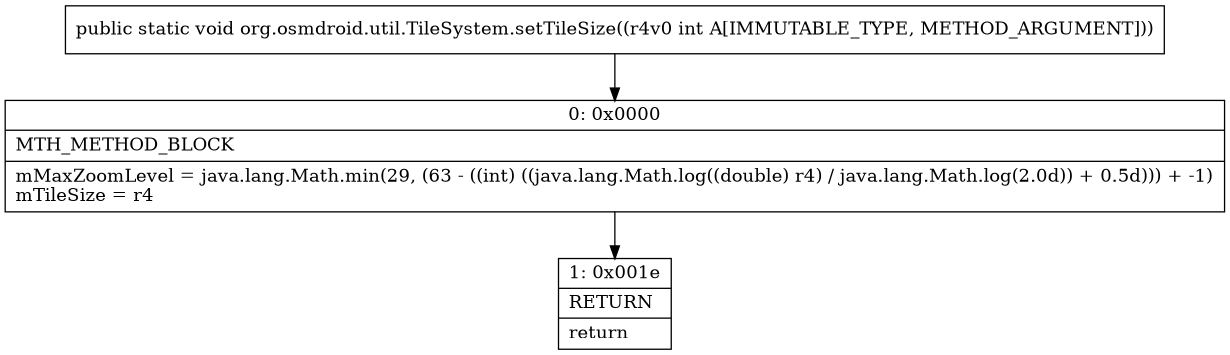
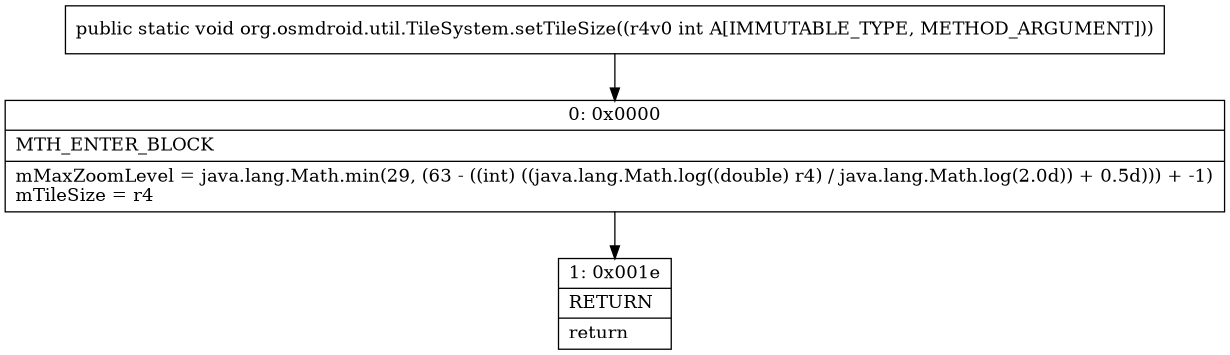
(125, 145) -> (115, 145)
